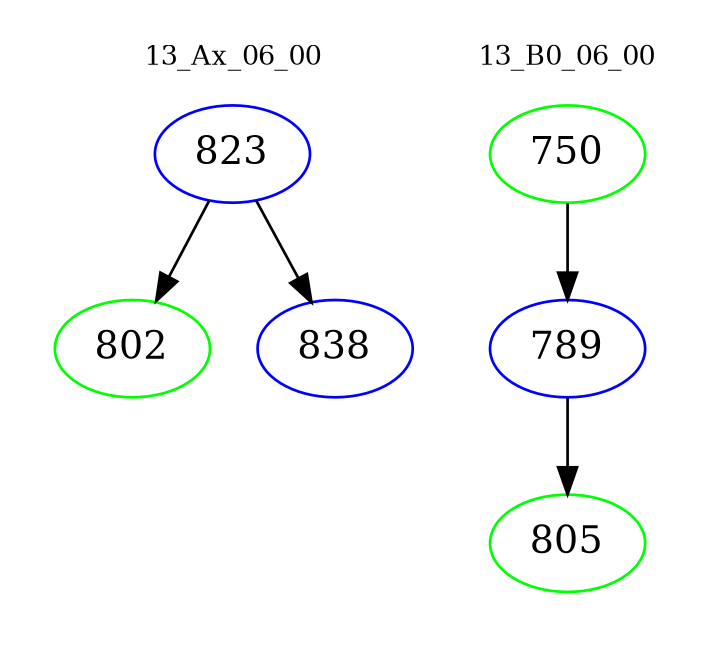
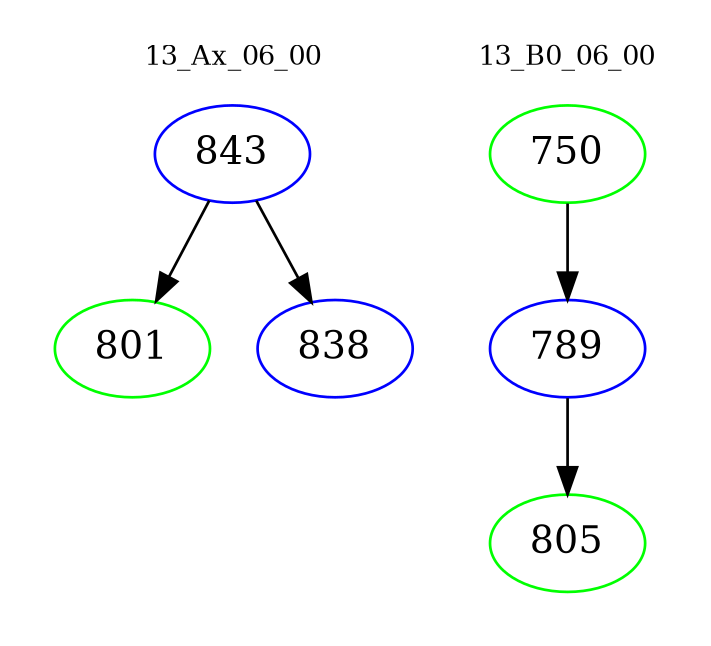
(232, 154) -> (232, 154)
(132, 349) -> (132, 349)
